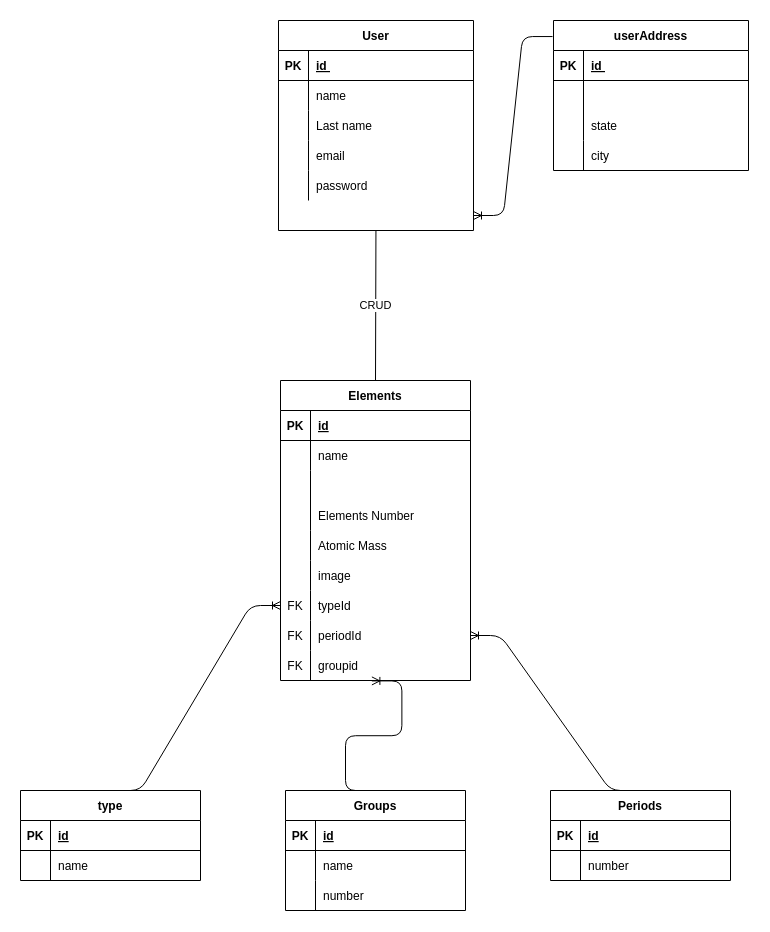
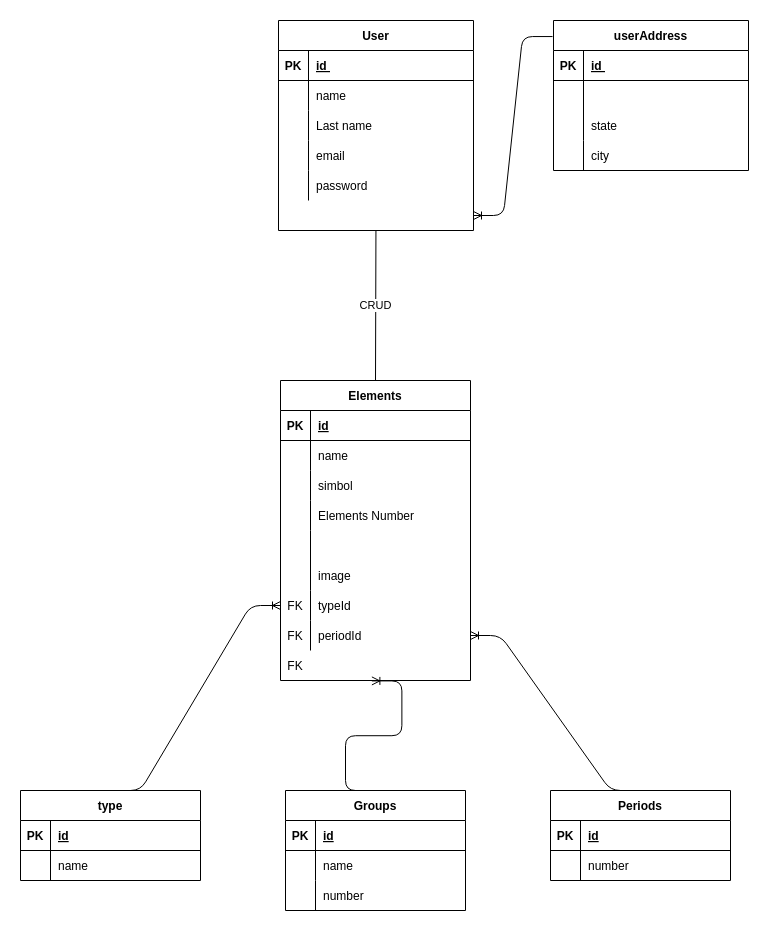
none -> (391, 486)
(391, 546) -> none
(391, 666) -> none
